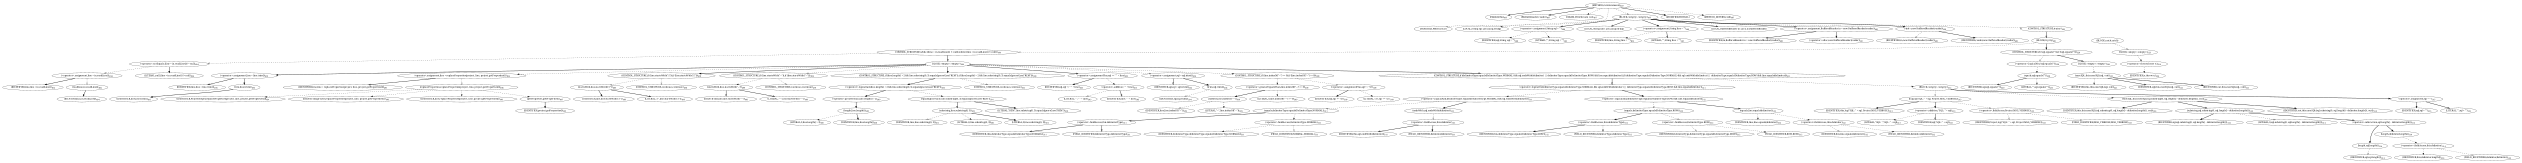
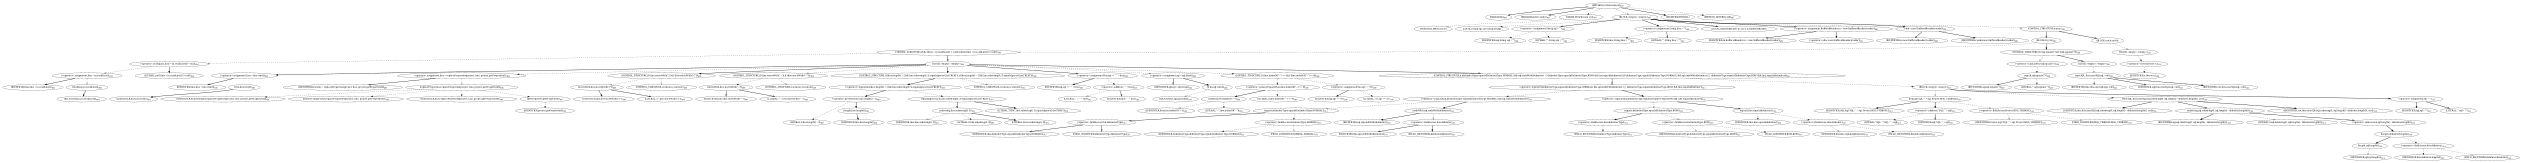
(1507, 25) -> (1507, 23)
(1604, 29) -> none
(1919, 34) -> (1919, 34)
none -> (2077, 35)
(244, 81) -> none
(545, 104) -> (545, 104)
(833, 116) -> (832, 110)
none -> (1367, 123)
(2372, 132) -> (2384, 140)
(1514, 134) -> none
